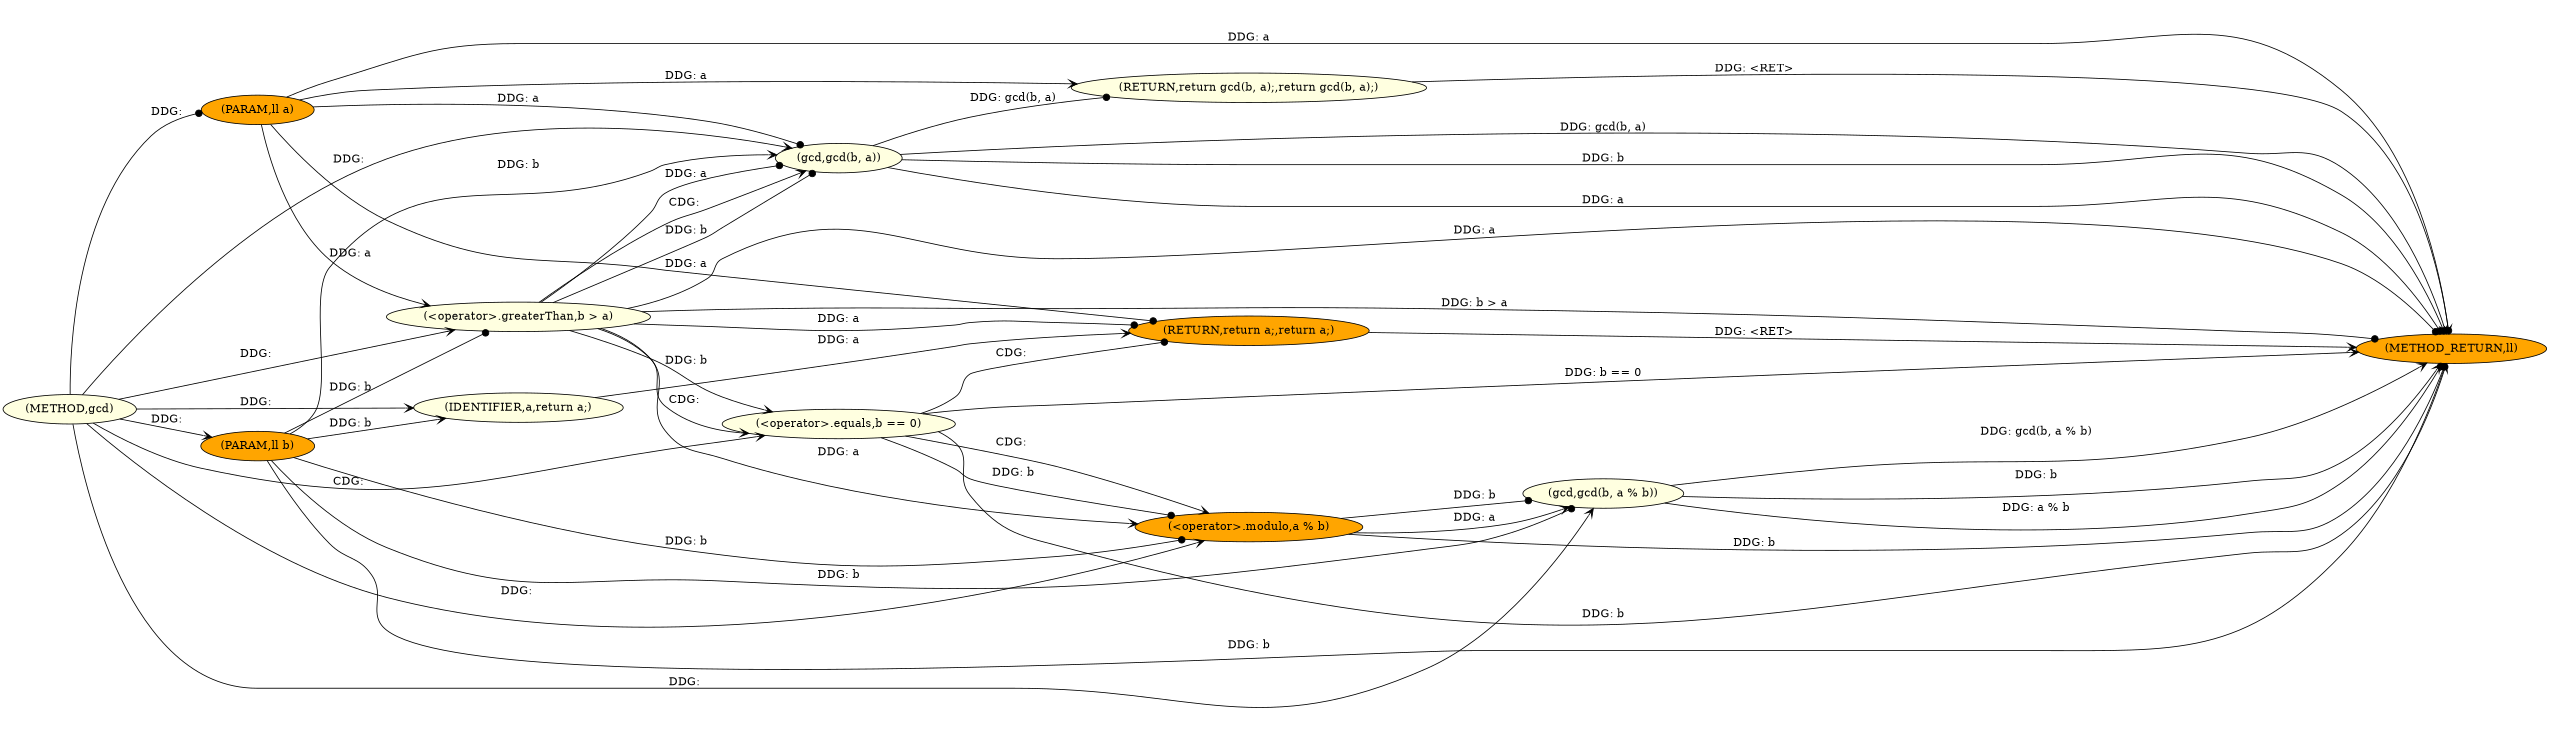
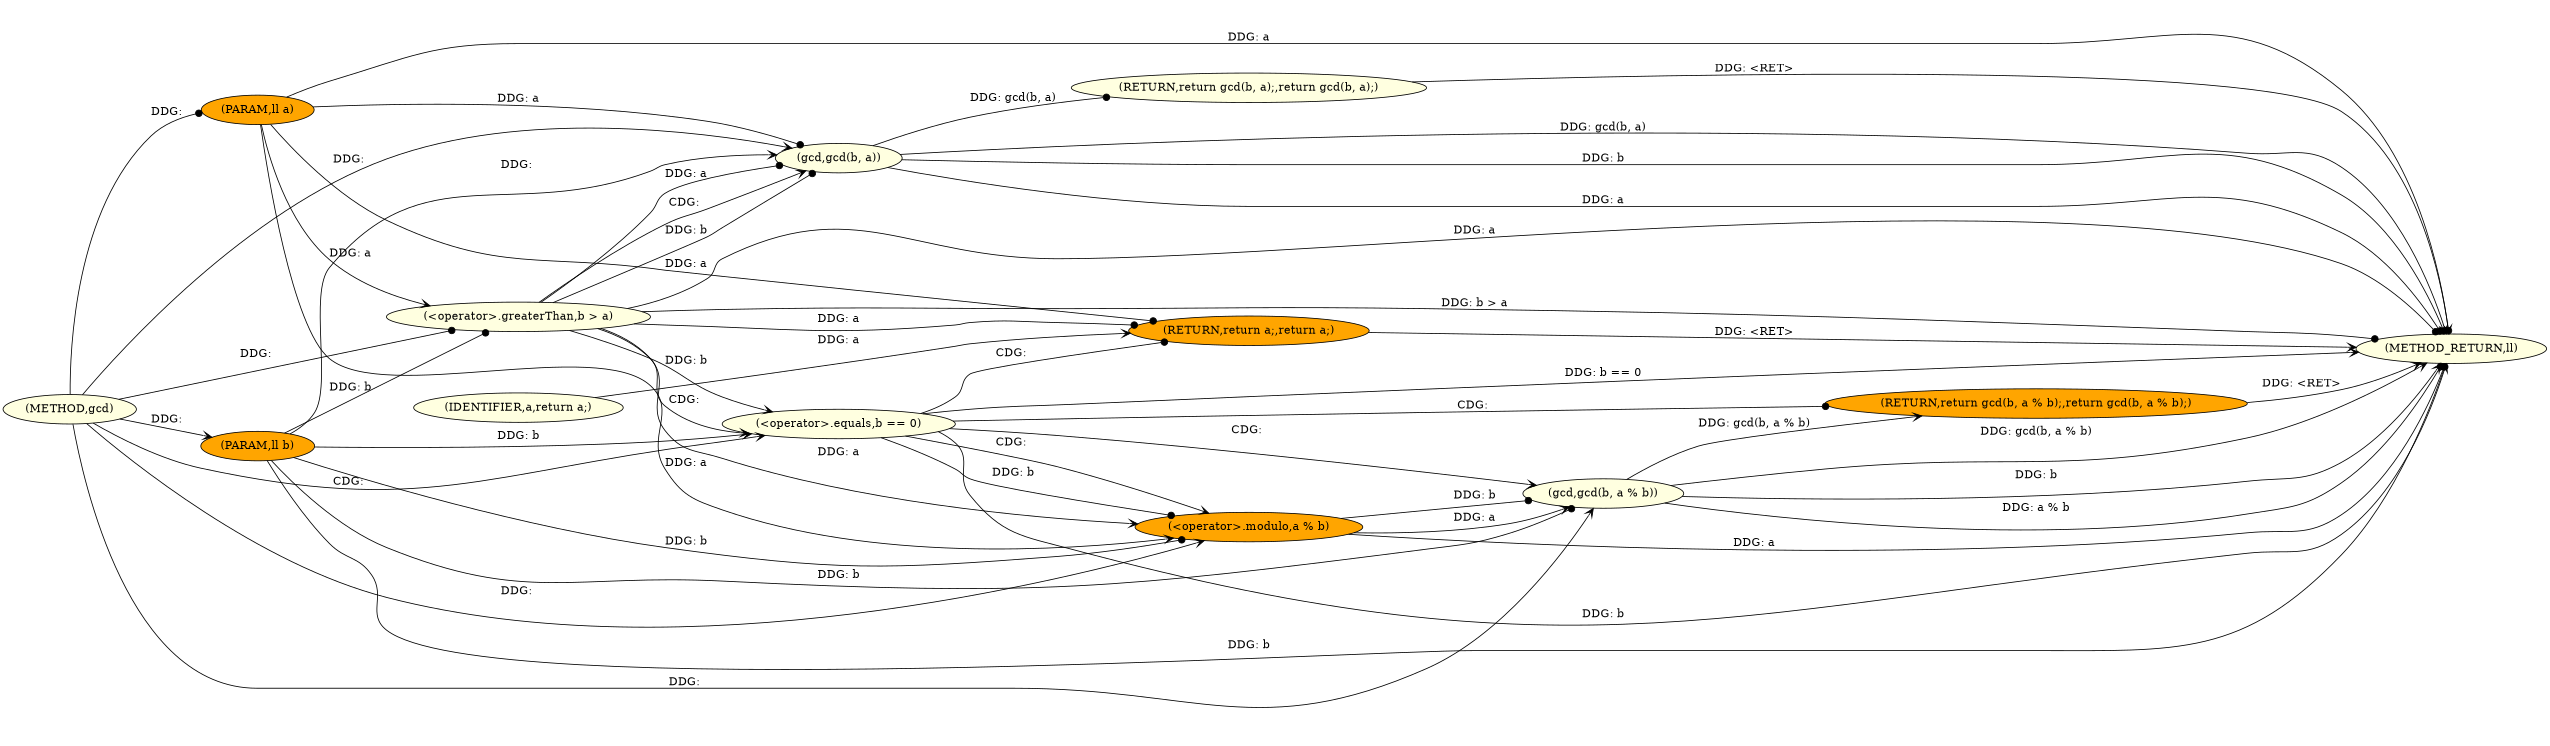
(684, 82) -> (639, 380)
(518, 165) -> (518, 165)
(2451, 349) -> (2451, 349)
(284, 365) -> (284, 365)
none -> (2036, 404)
(271, 409) -> none
(373, 429) -> (529, 446)
none -> (1239, 452)
(1754, 543) -> (1754, 543)
